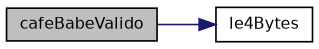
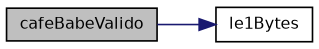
(264, 25) -> (264, 25)
